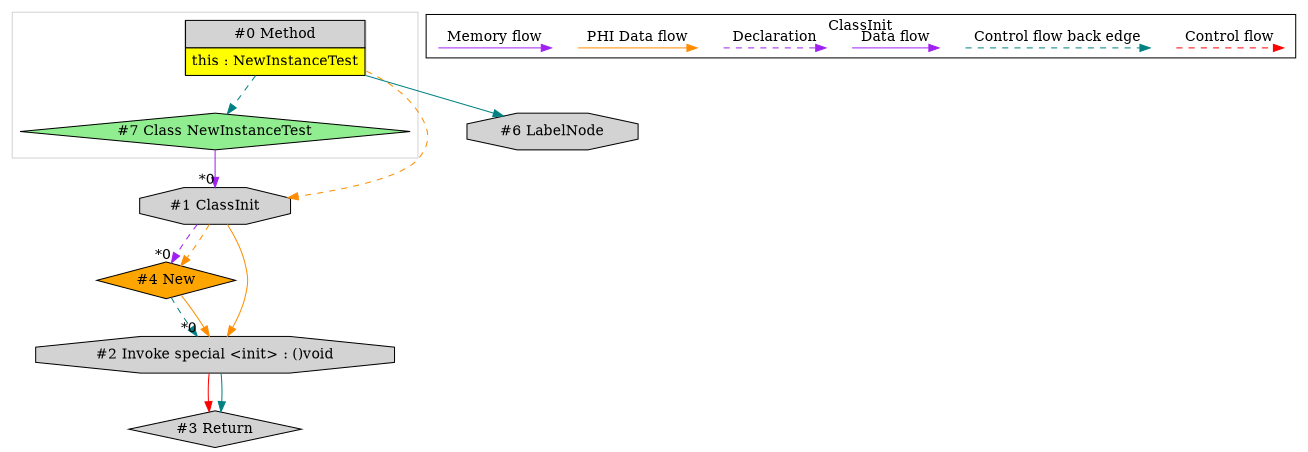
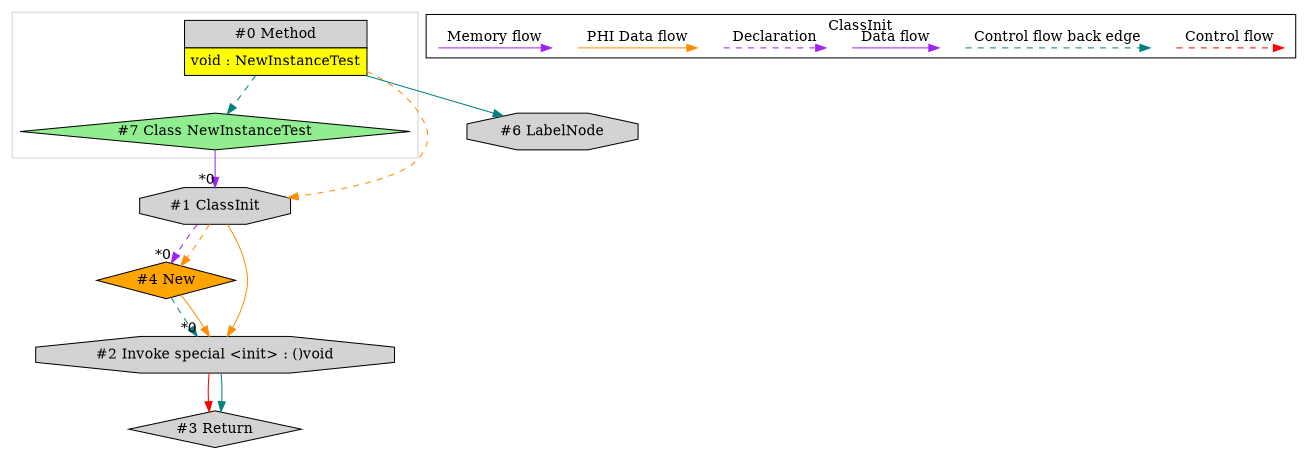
(275, 61) -> (276, 61)
